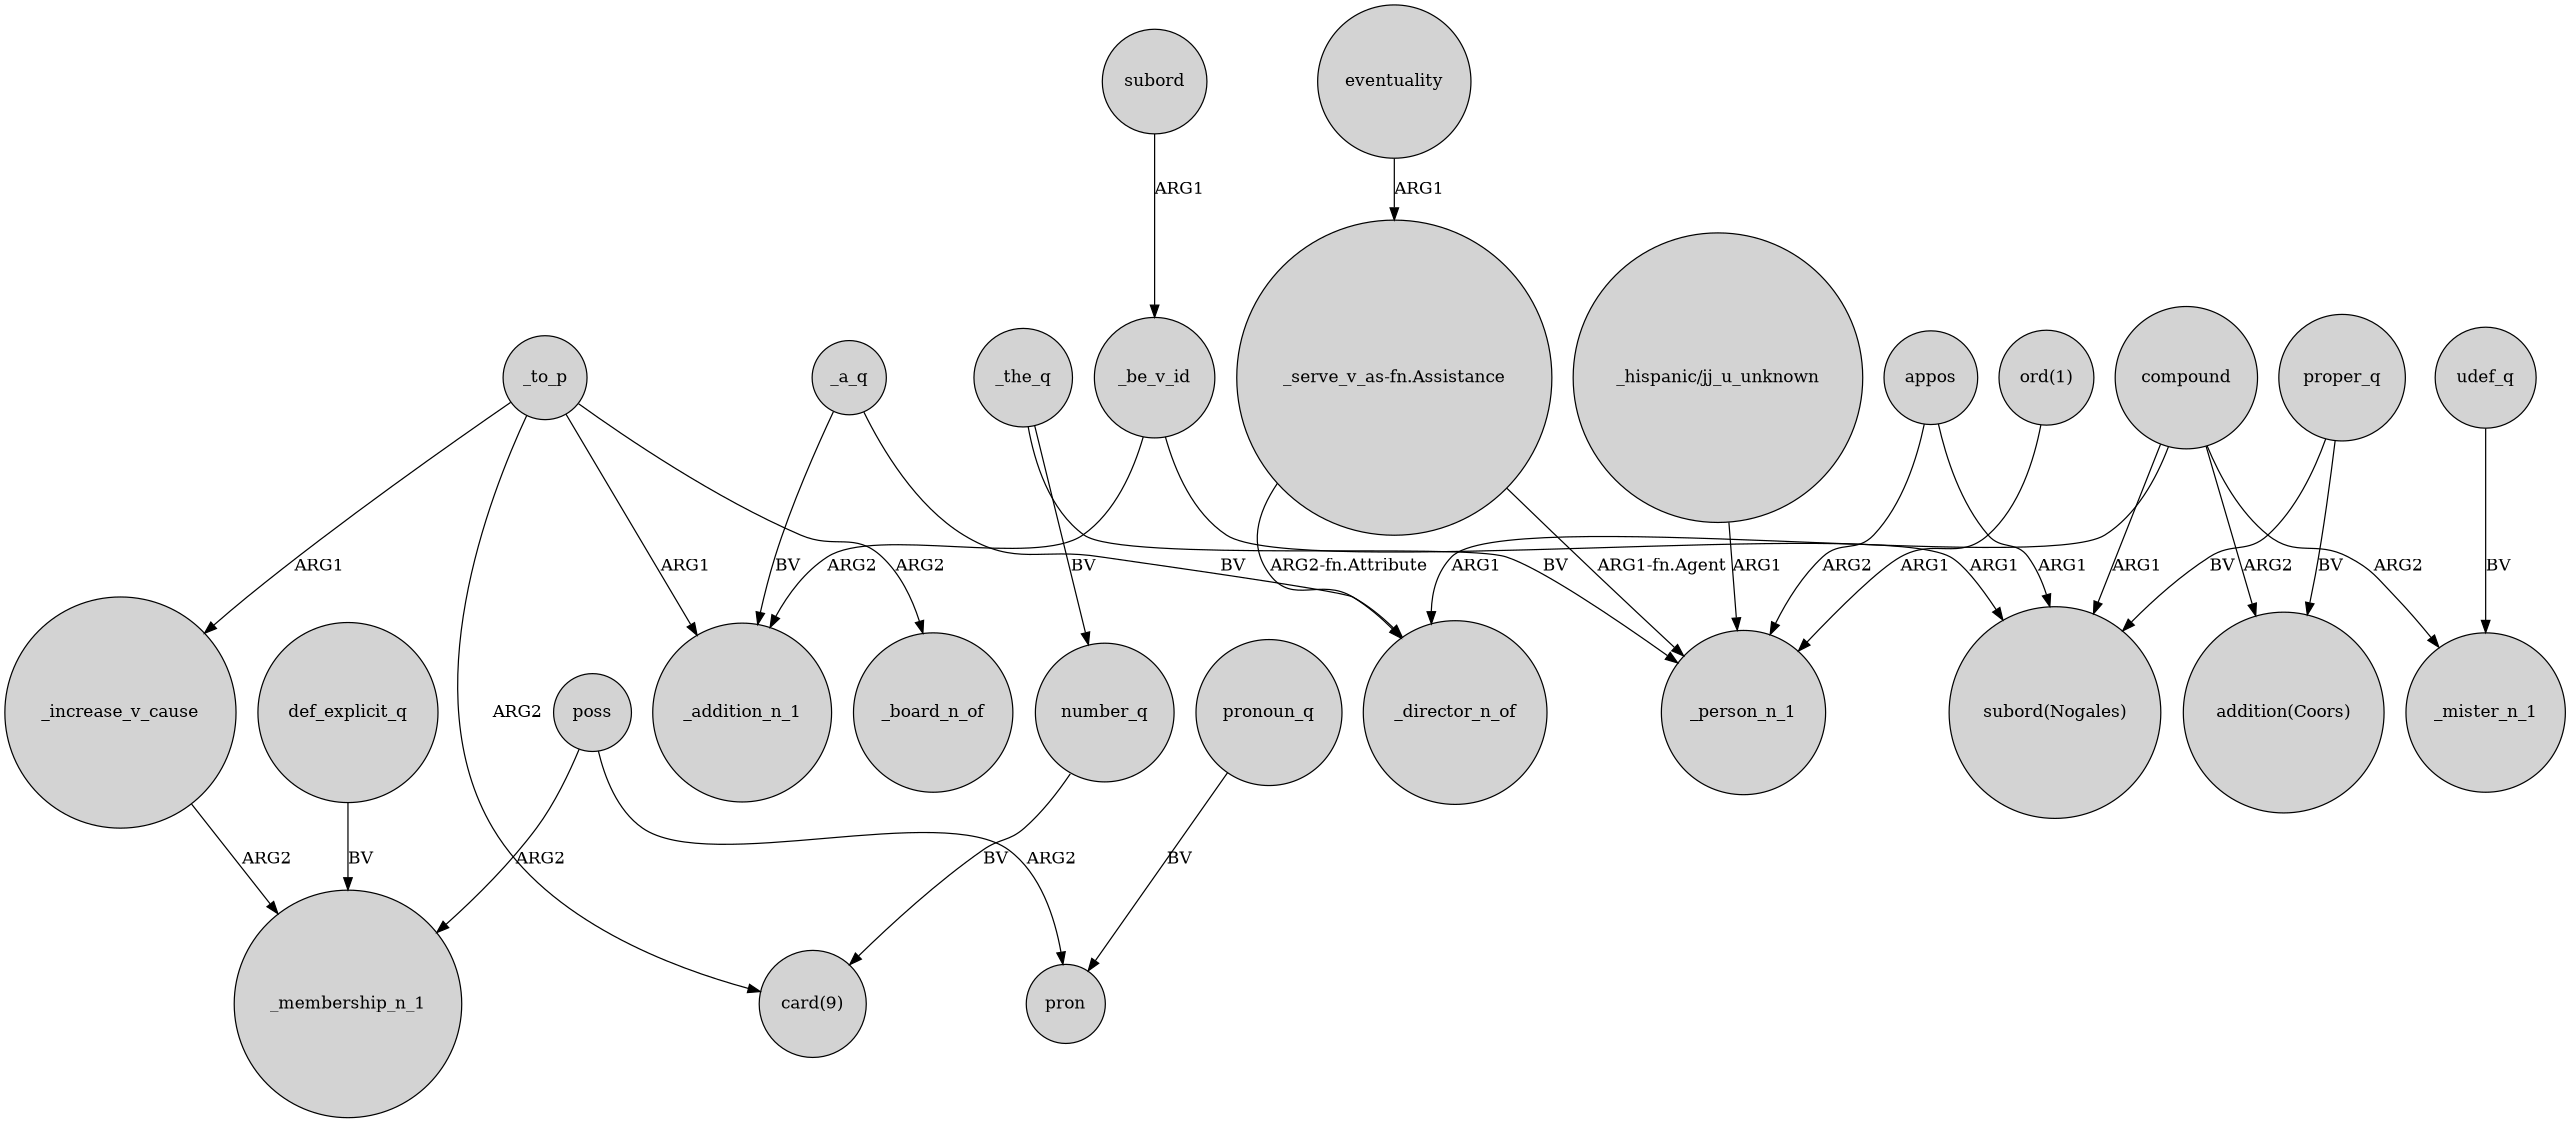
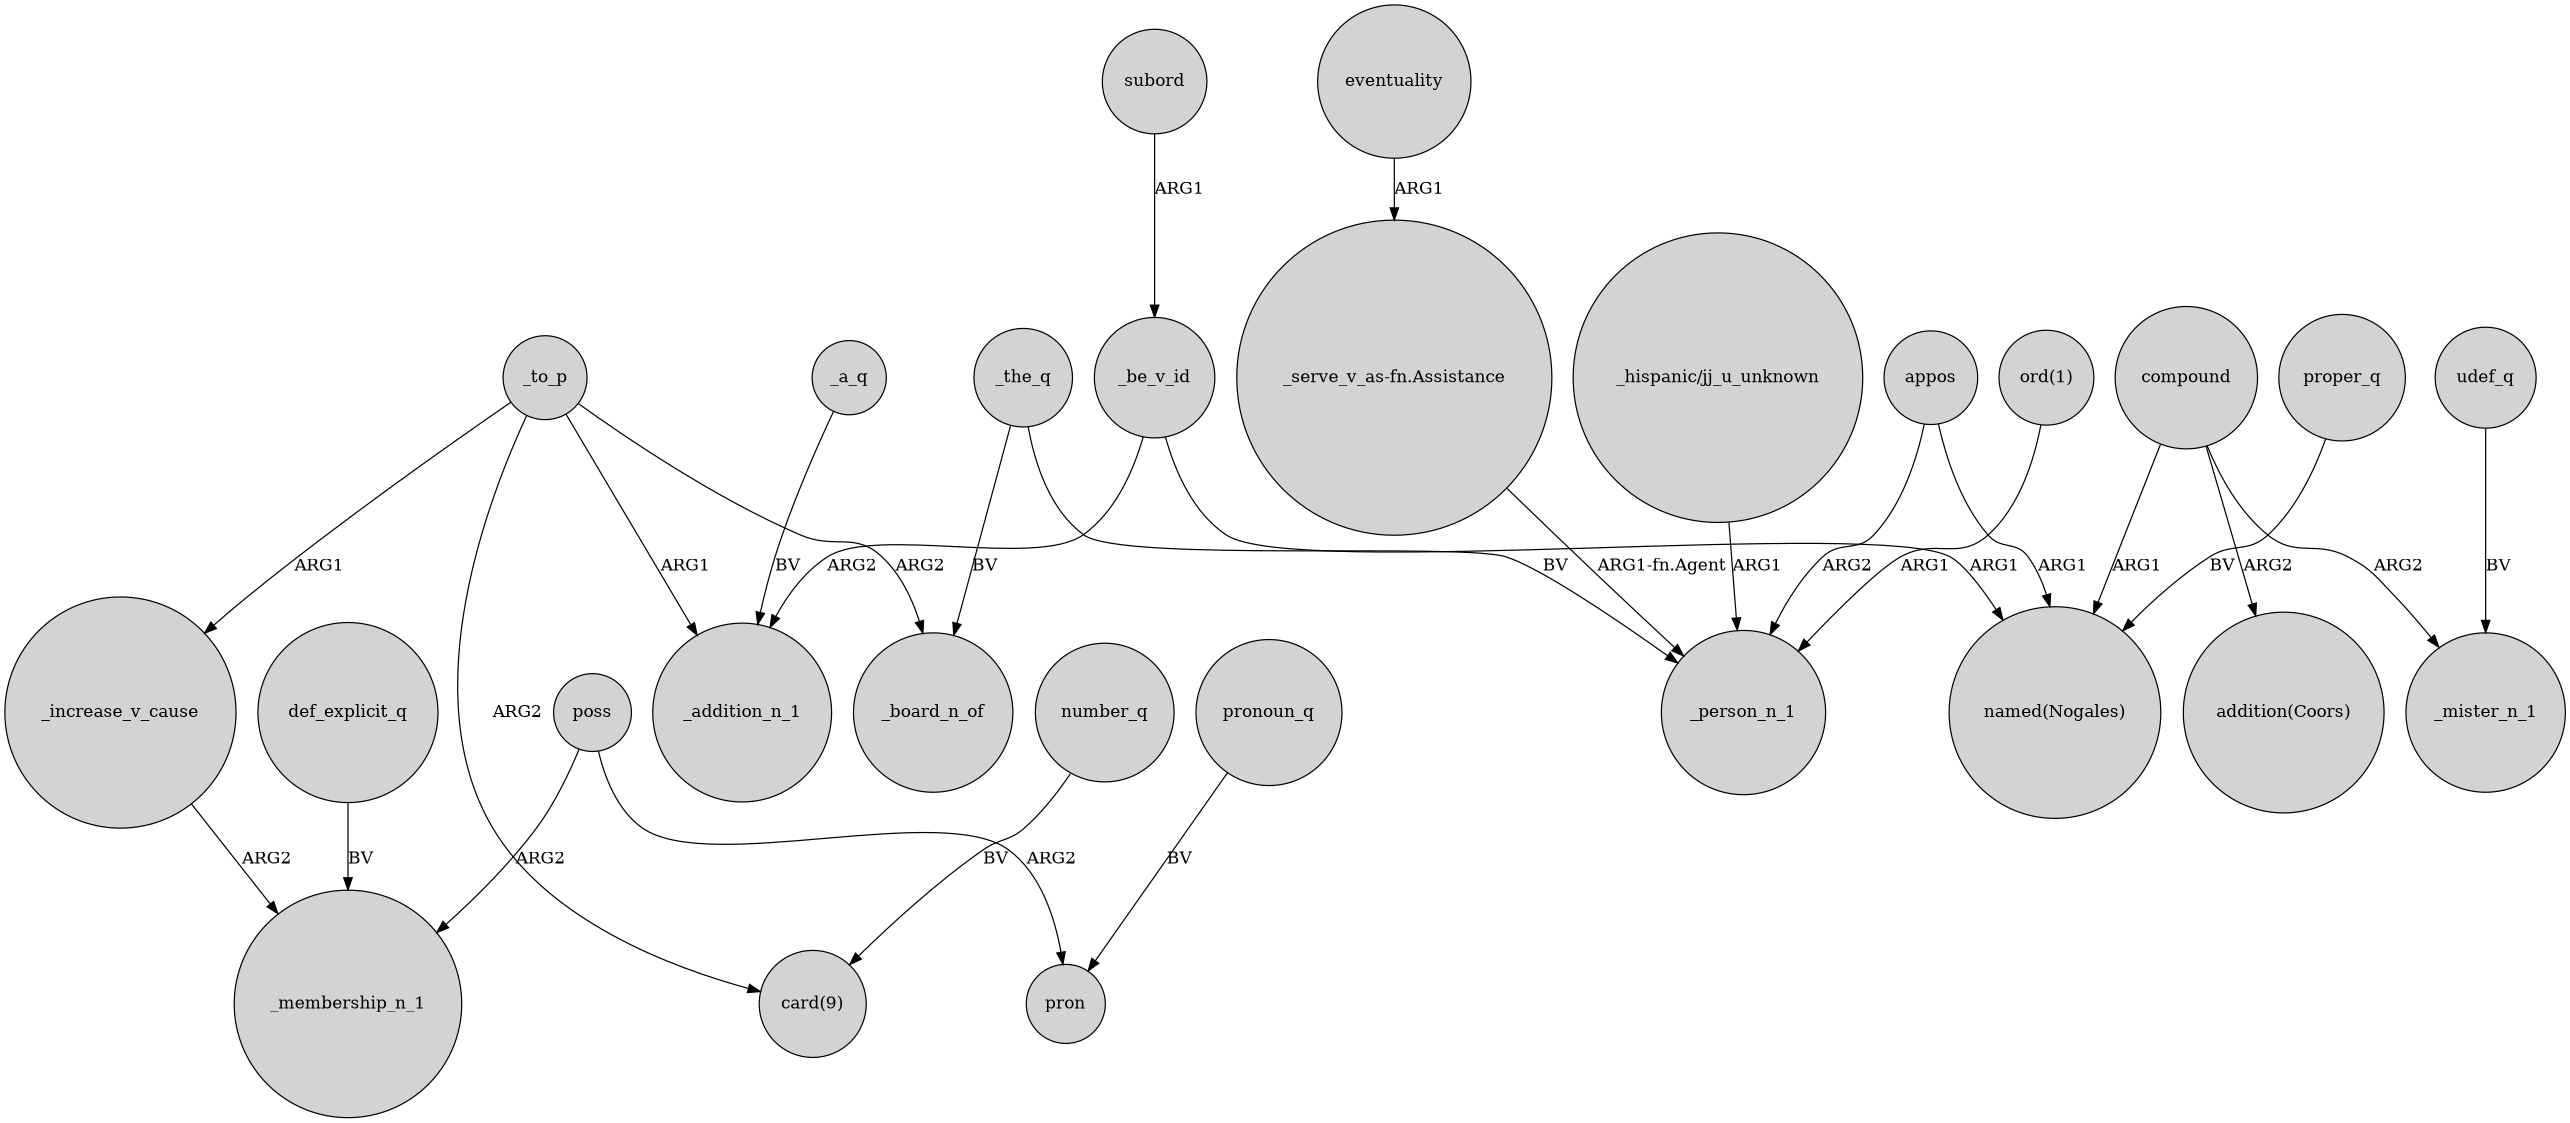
(2324, 522) -> none
(1060, 529) -> (984, 524)
(1455, 713) -> none
(2055, 713) -> (2055, 713)
